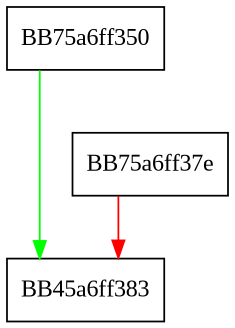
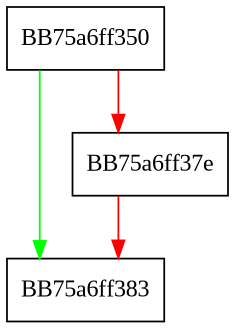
none -> (118, 92)
(86, 290) -> (86, 290)
